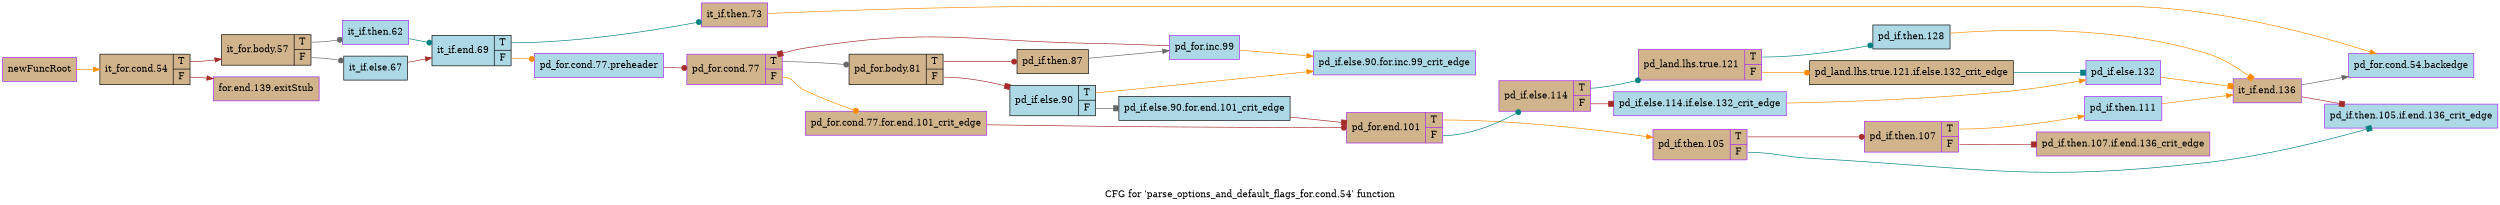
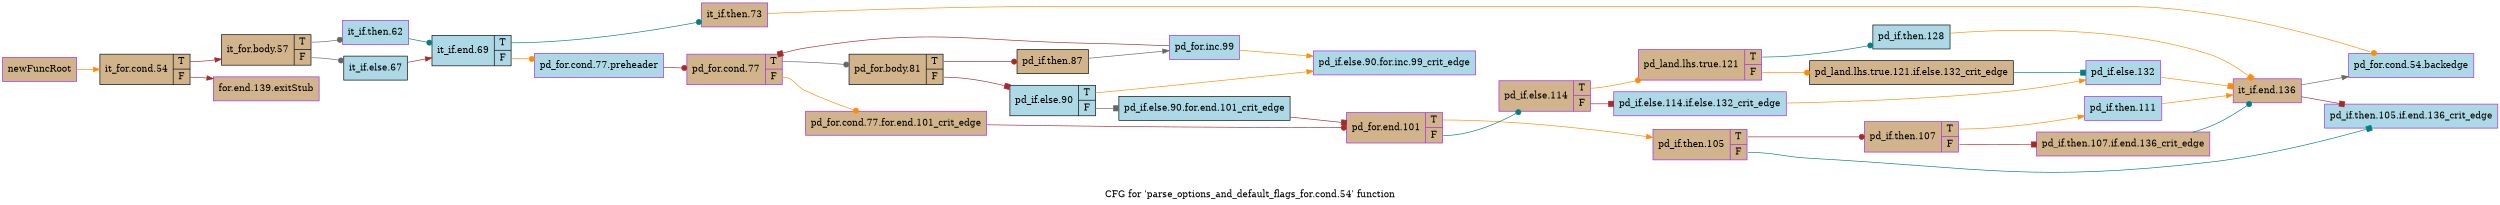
(1571, 6) -> (1571, 6)
(1613, 85) -> (1613, 85)
none -> (2221, 121)
